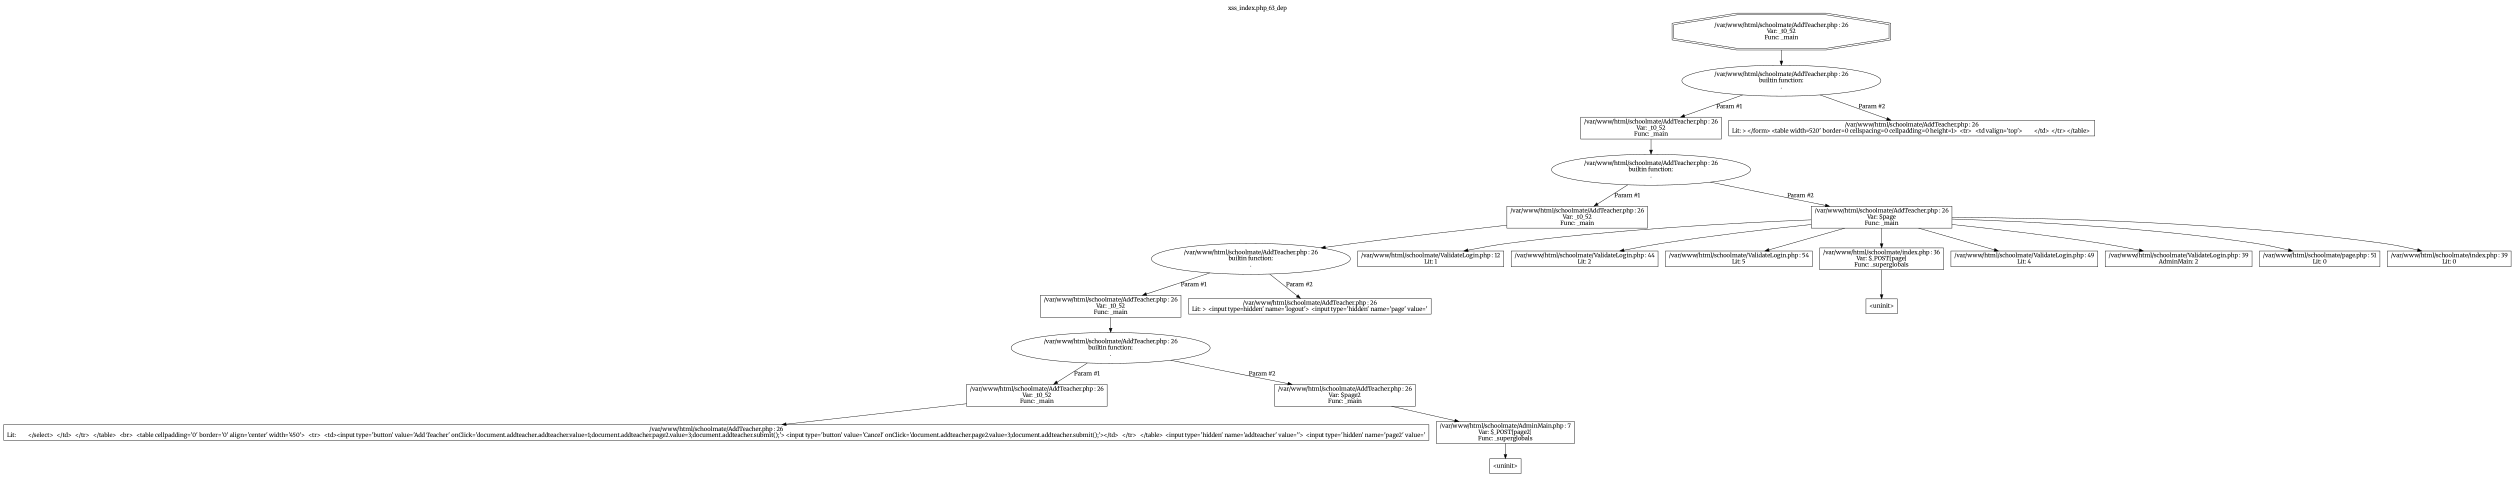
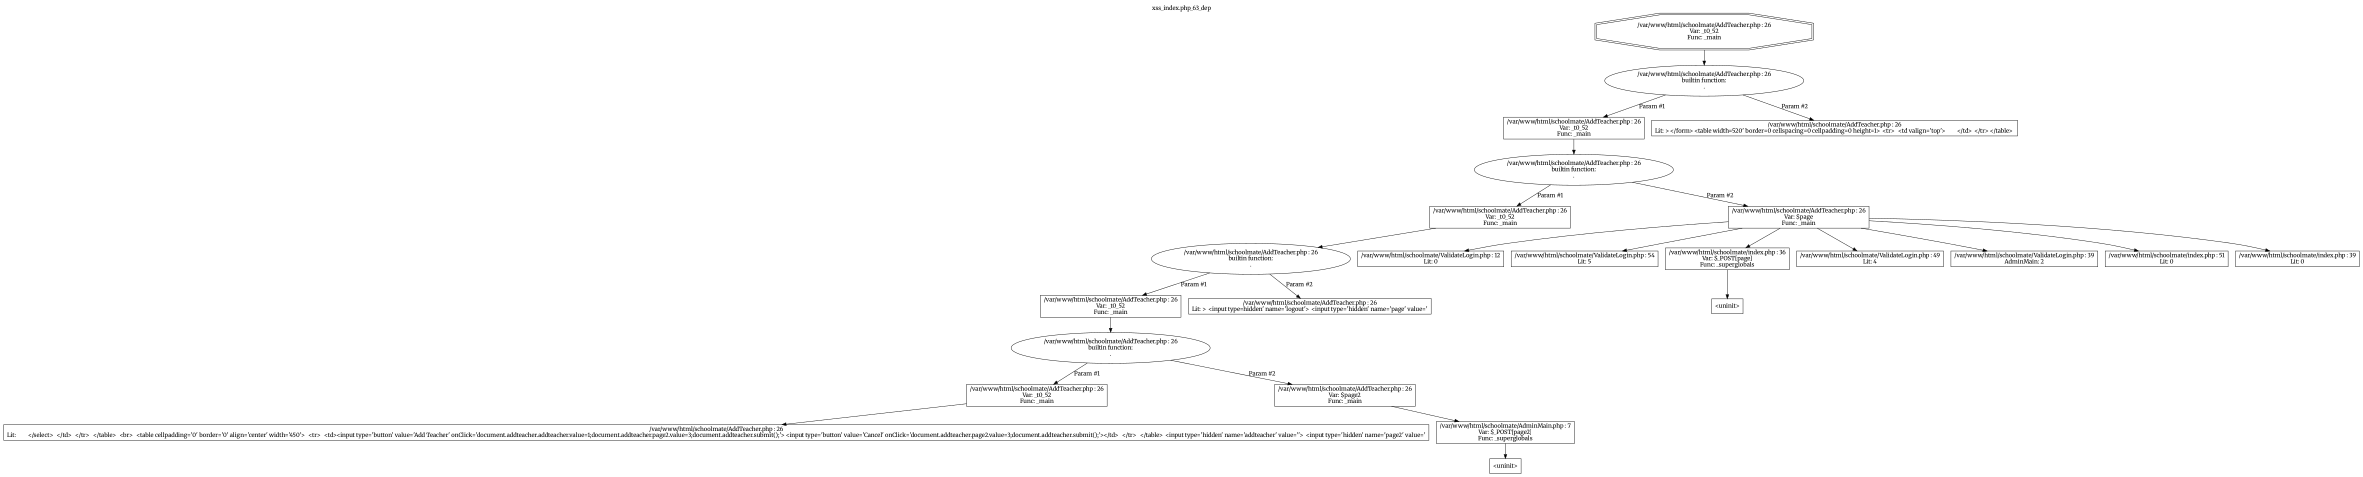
(1431, 259) -> (1431, 259)
(1585, 259) -> none
(2320, 259) -> (2167, 259)
